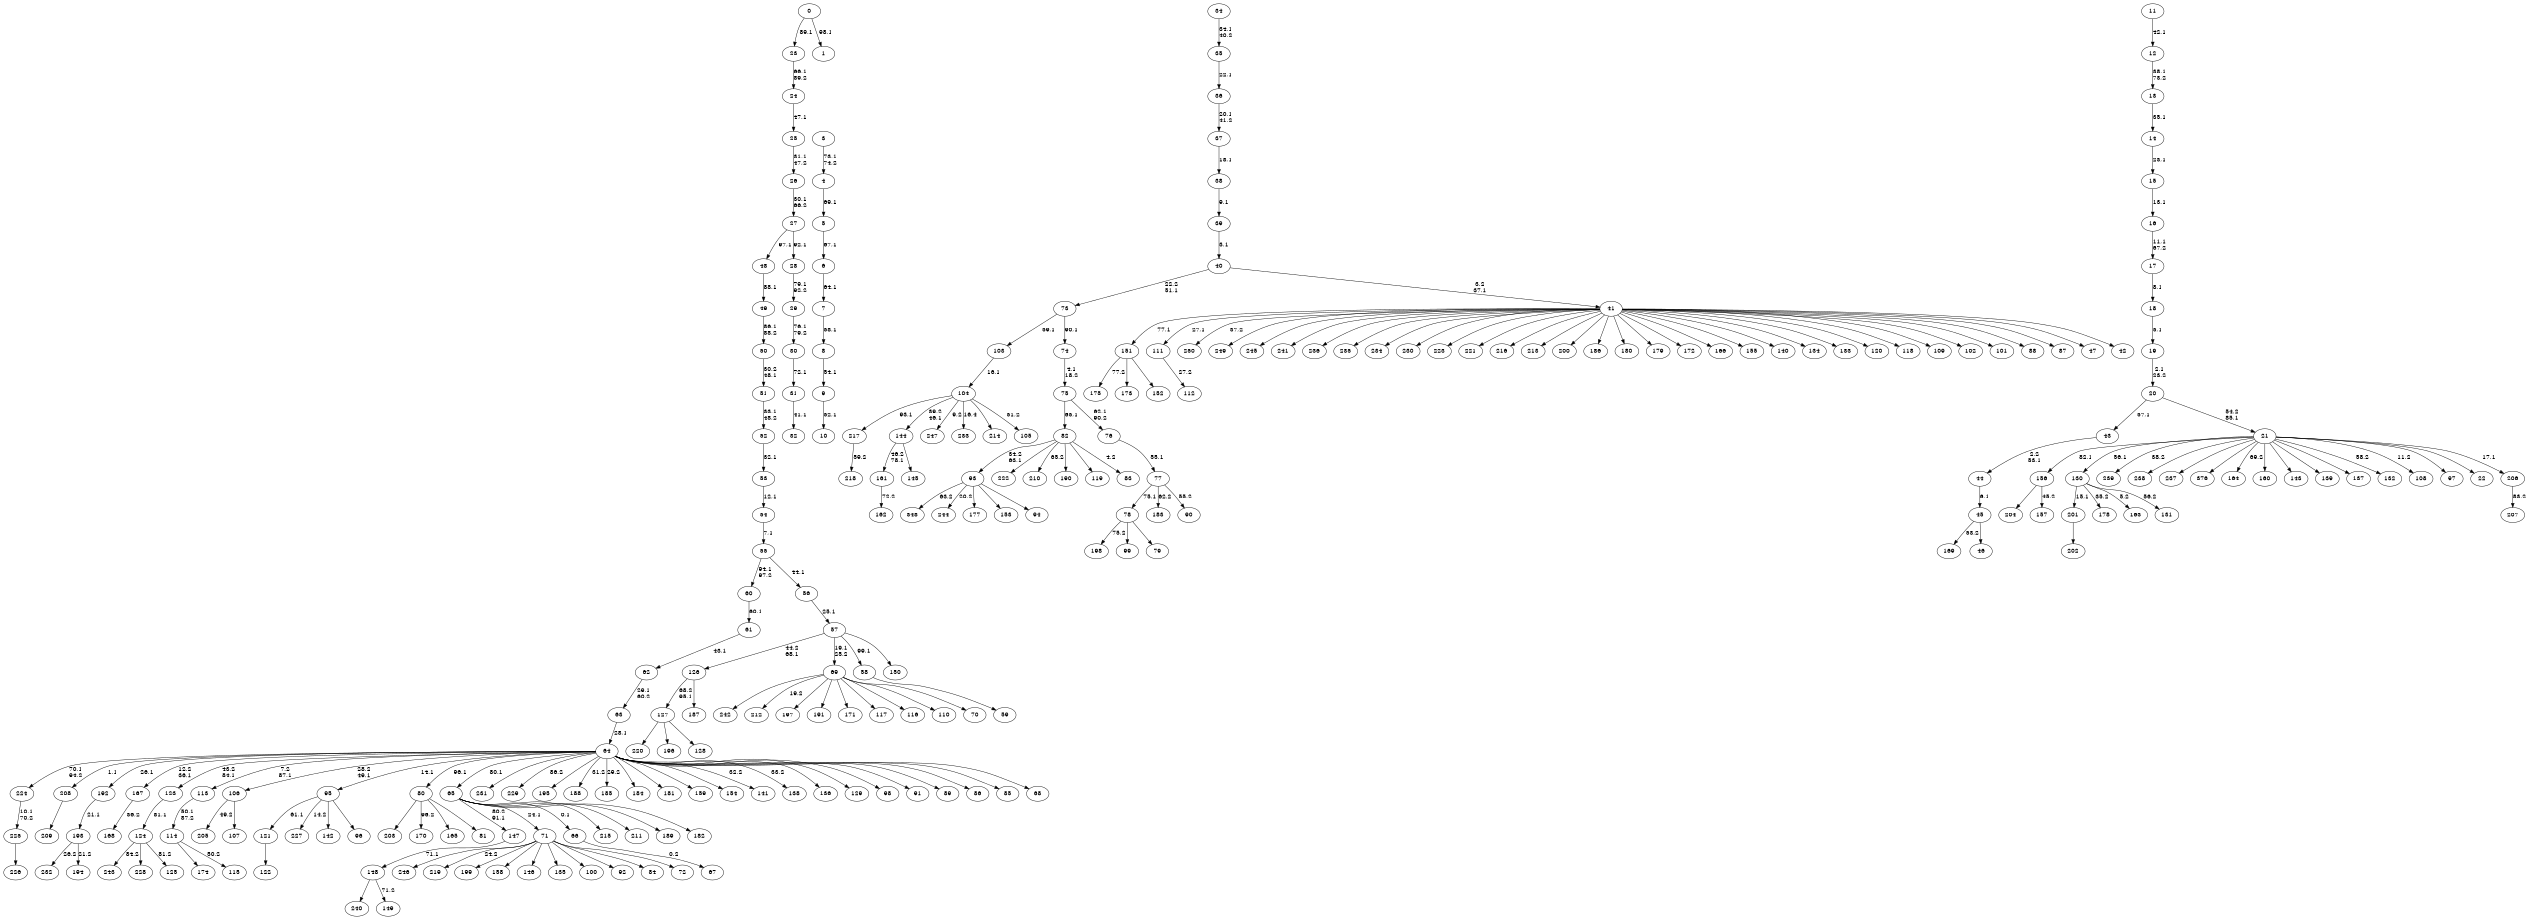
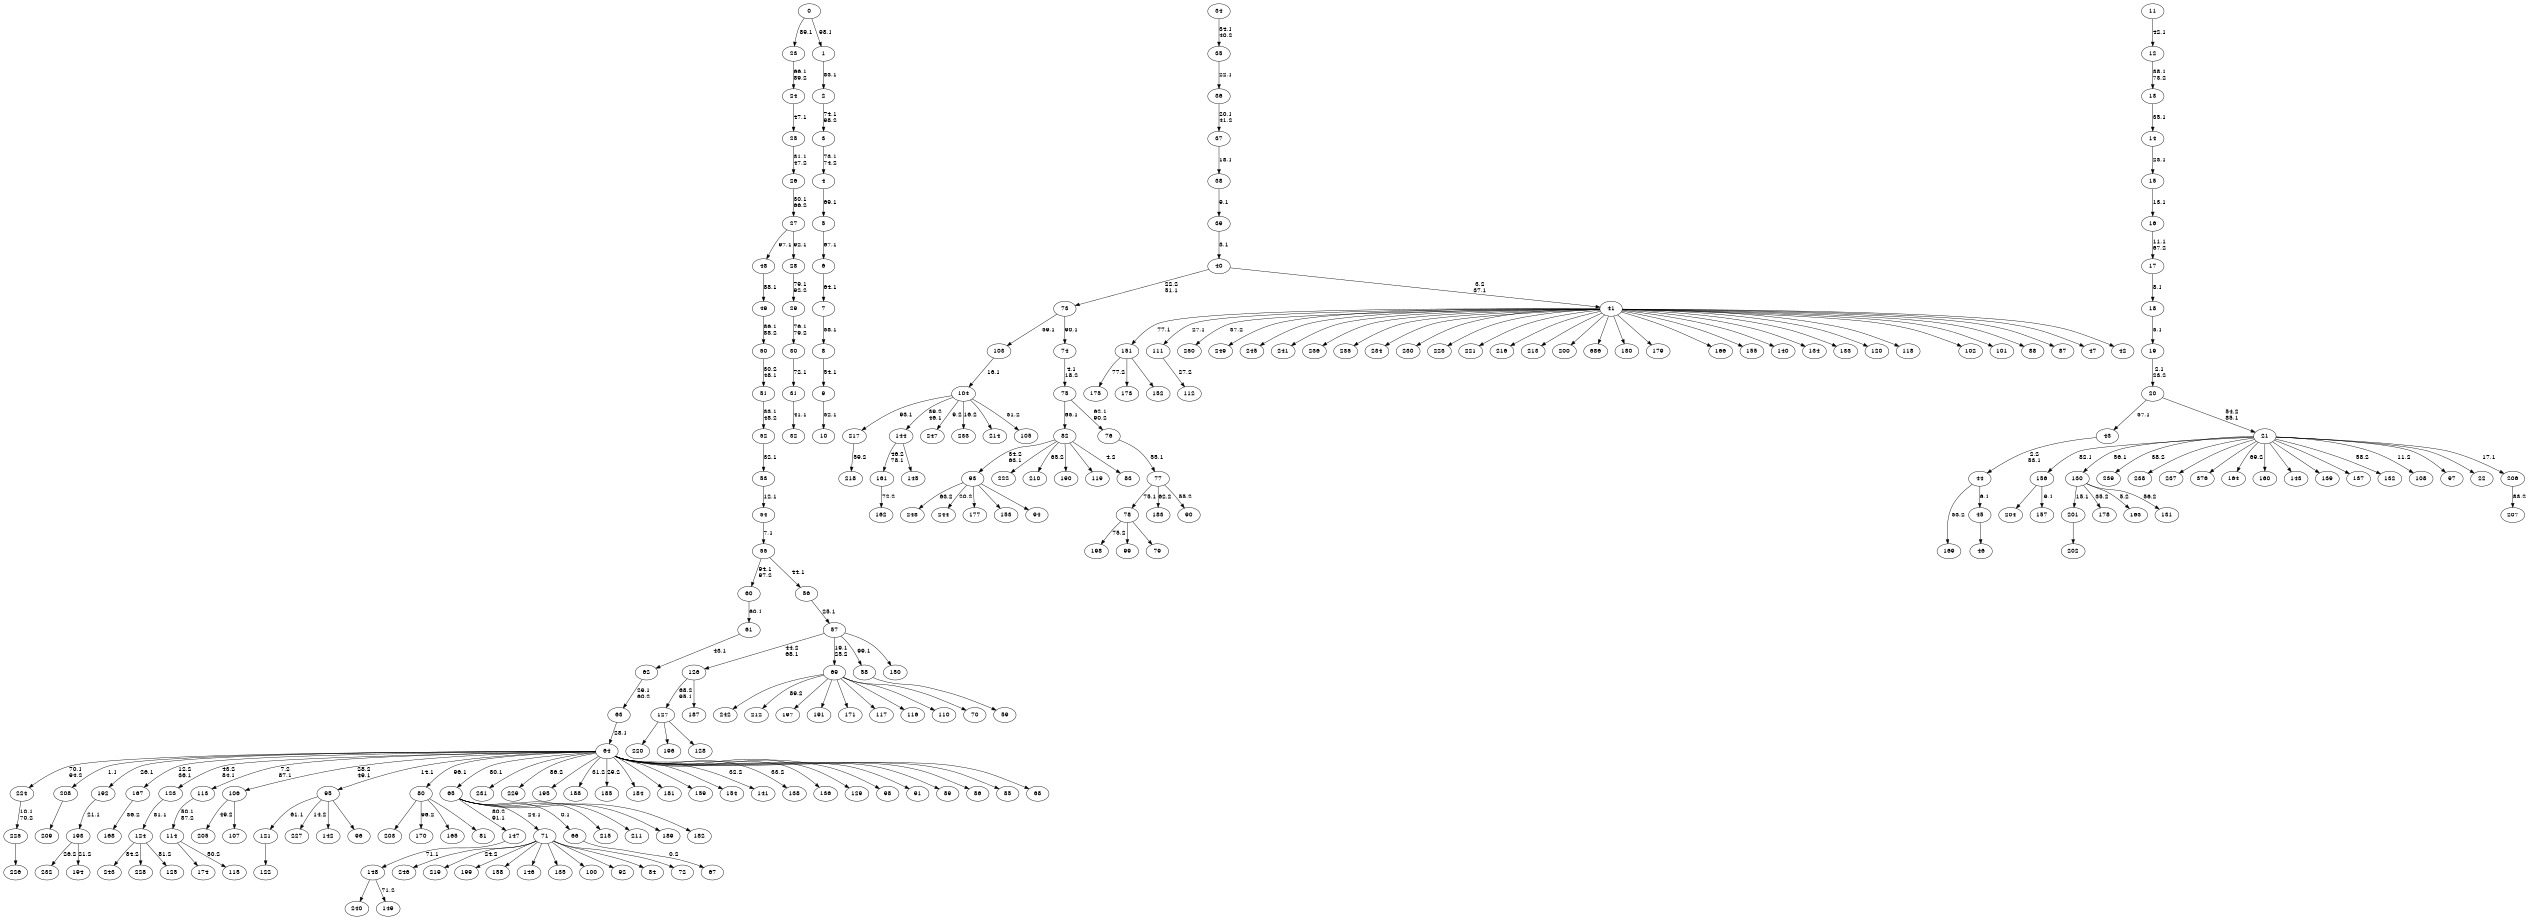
none -> (824, 96)
(1596, 351) -> (1596, 351)
(1689, 351) -> none
(1939, 351) -> none
(970, 415) -> (970, 415)
(2049, 497) -> (2049, 497)
(912, 515) -> (912, 515)
(1965, 531) -> (1951, 508)
(796, 694) -> (796, 694)
